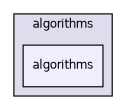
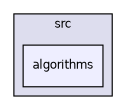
(63, 25) -> (63, 25)
